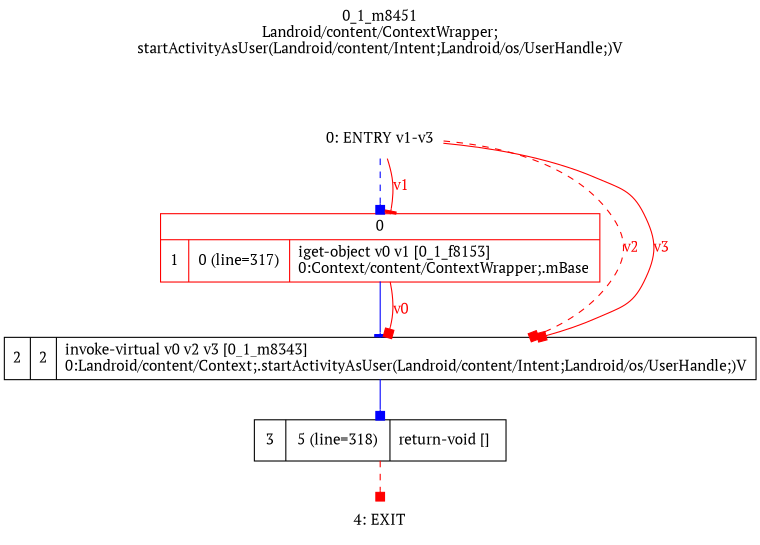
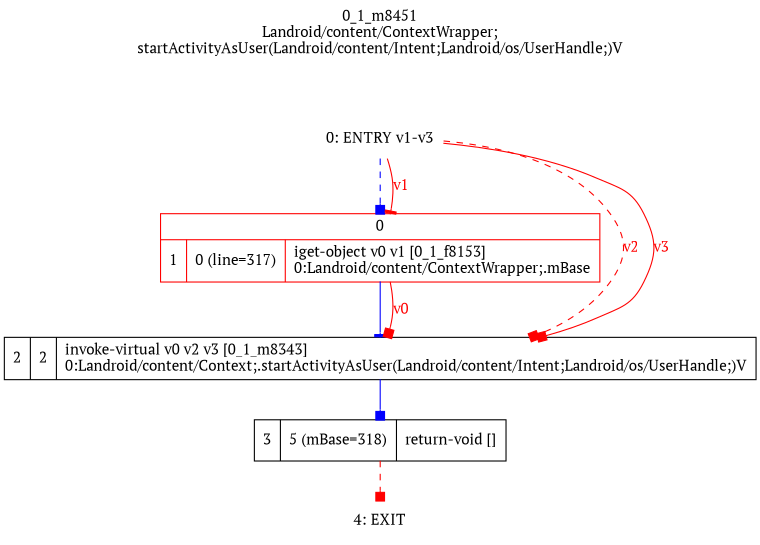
(444, 268) -> (443, 268)
(338, 440) -> (338, 440)
